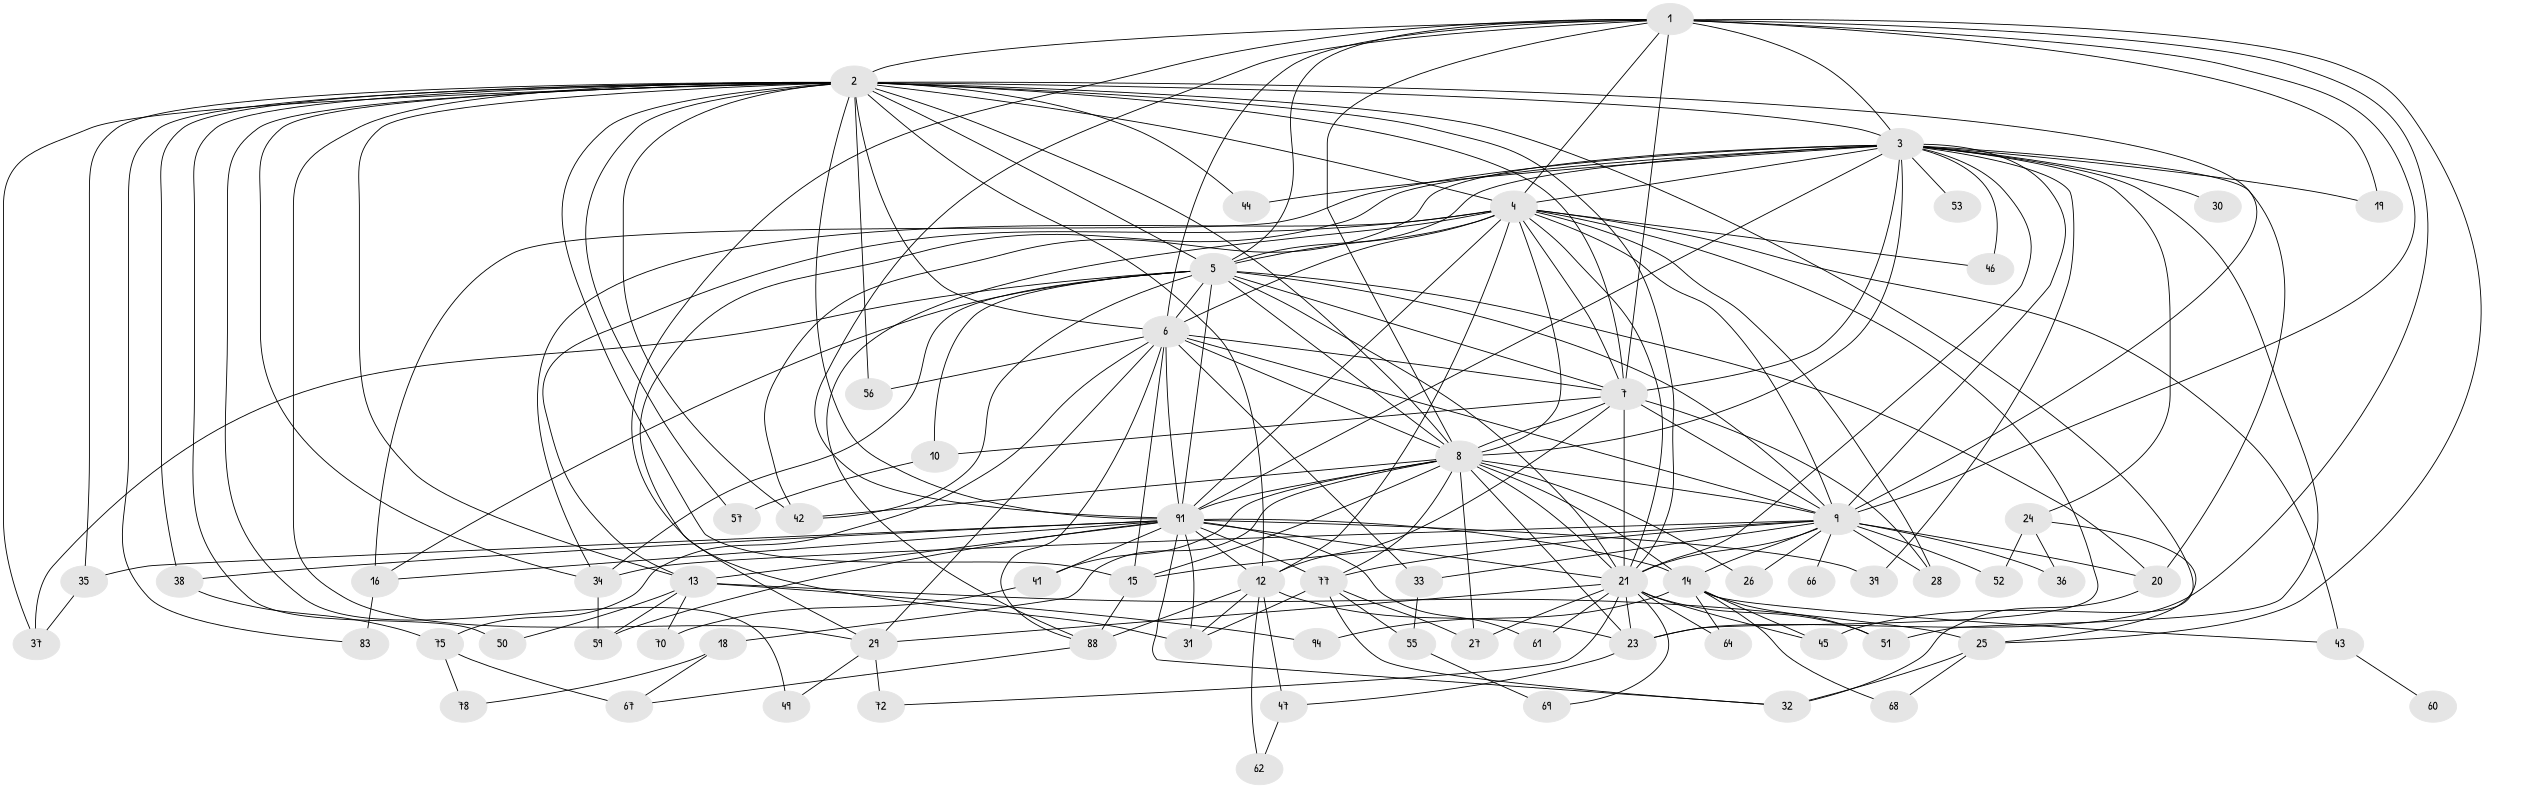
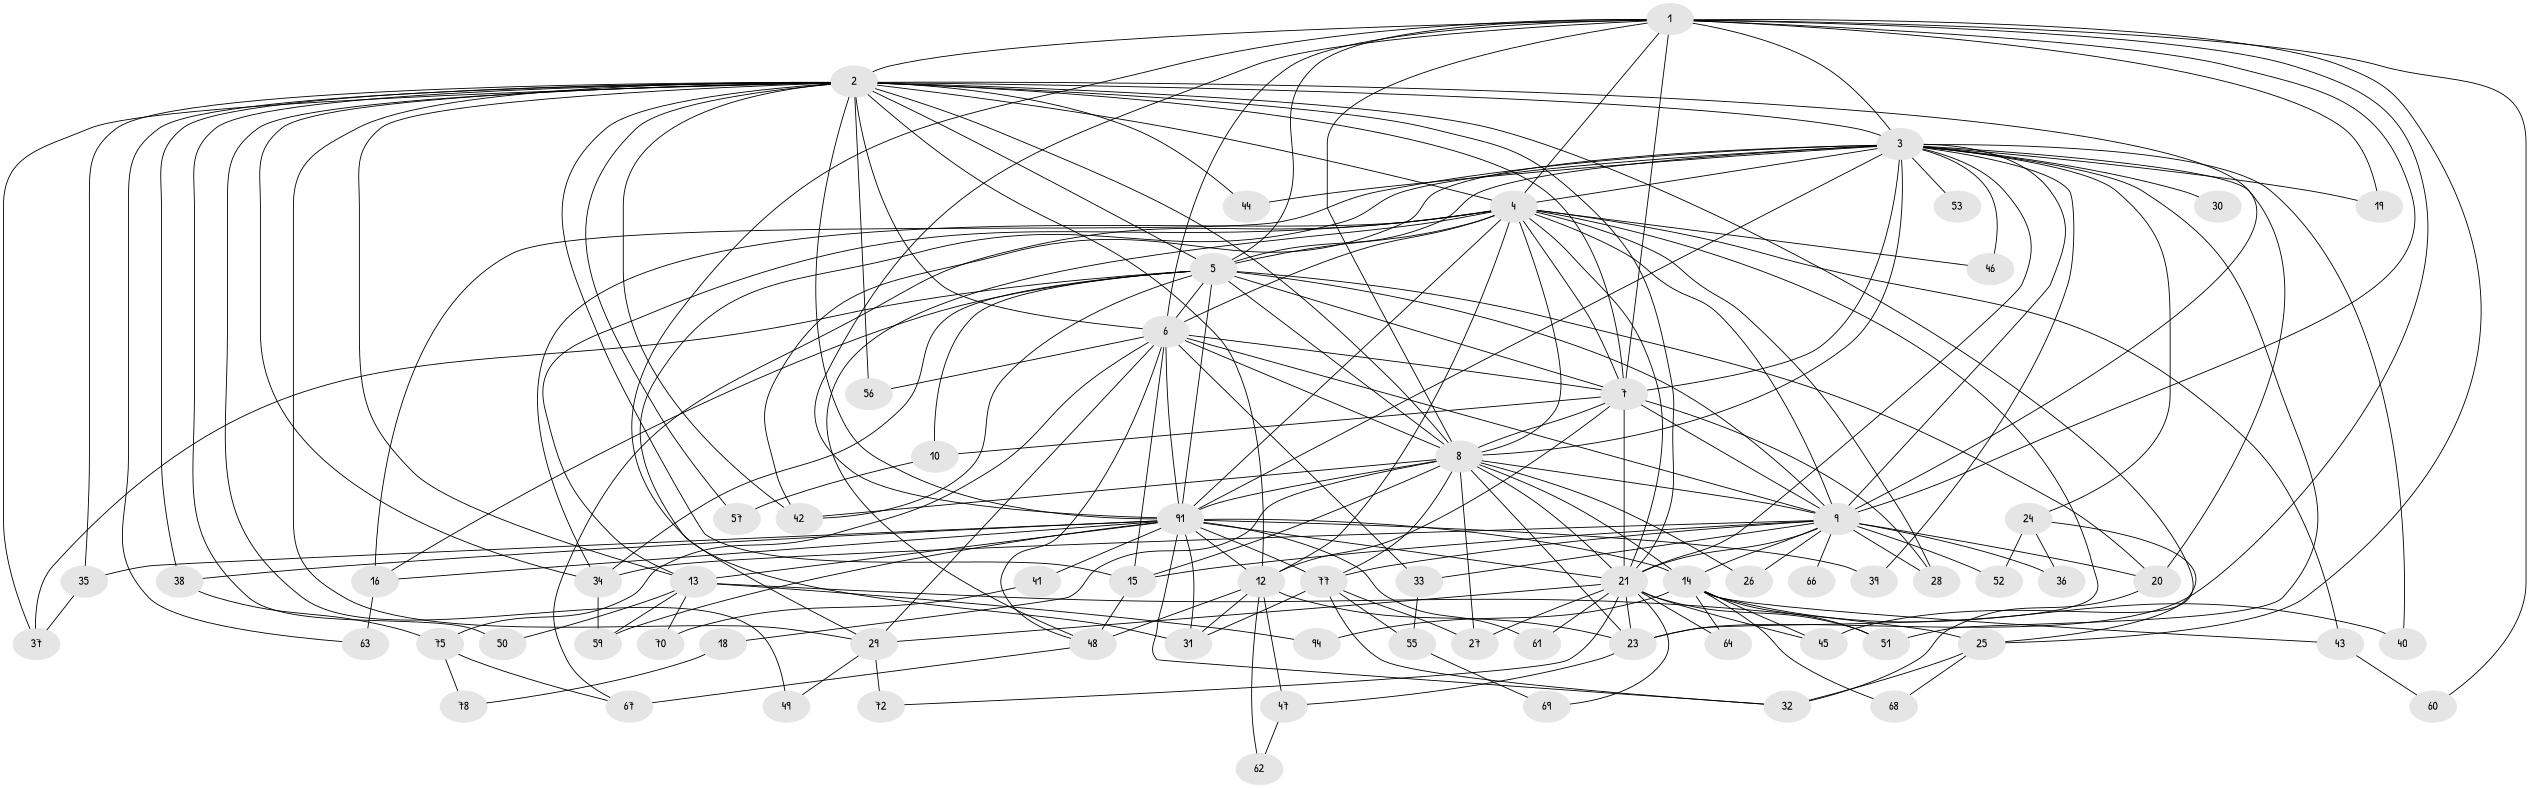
none -> (2416, 73)
(1445, 396) -> none
(1242, 508) -> none
(365, 644) -> (365, 644)
(1093, 644) -> (1093, 644)
none -> (2403, 644)
(676, 675) -> (901, 293)
